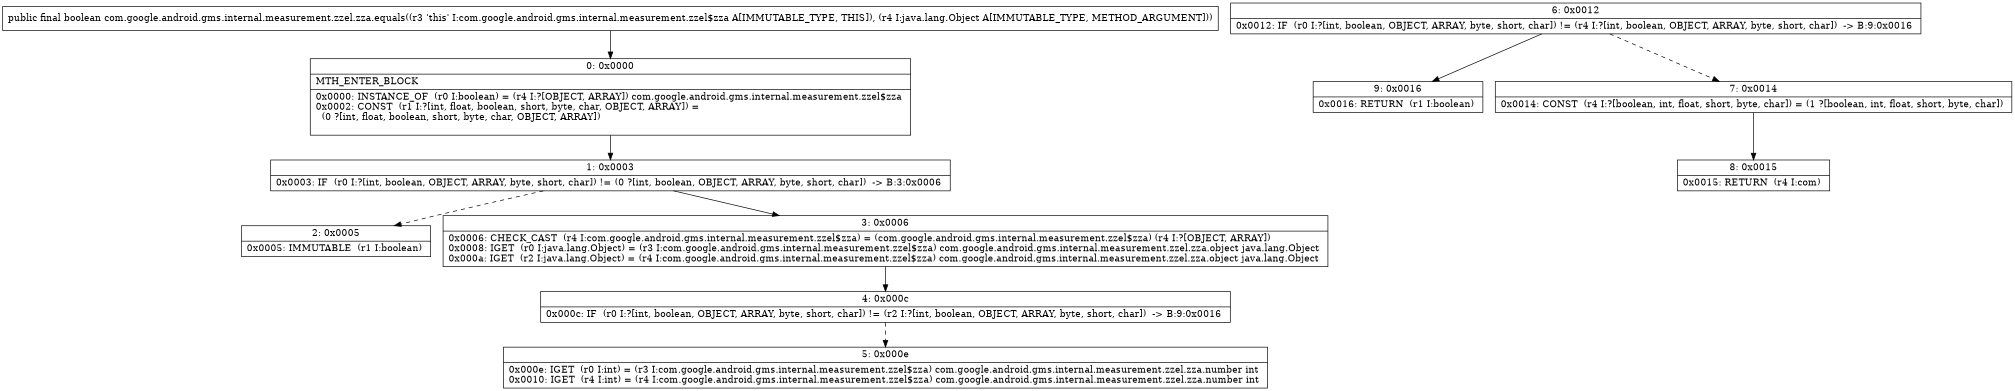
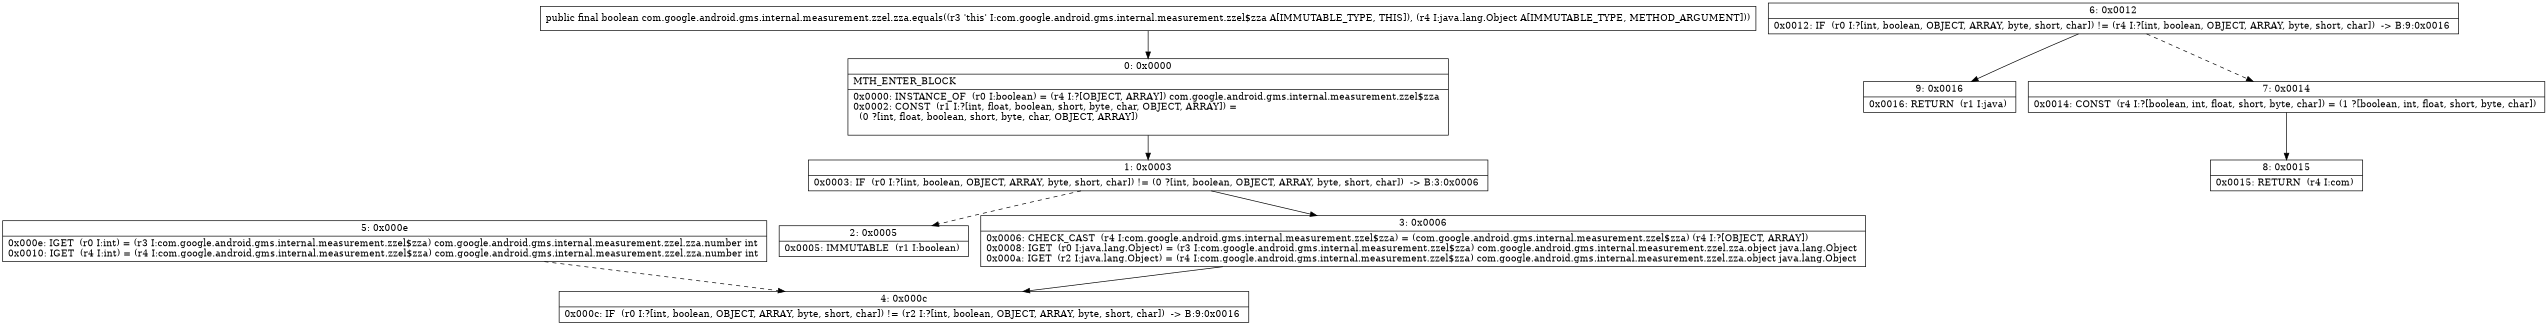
(1398, 104) -> (1940, 104)
(885, 331) -> (661, 276)
